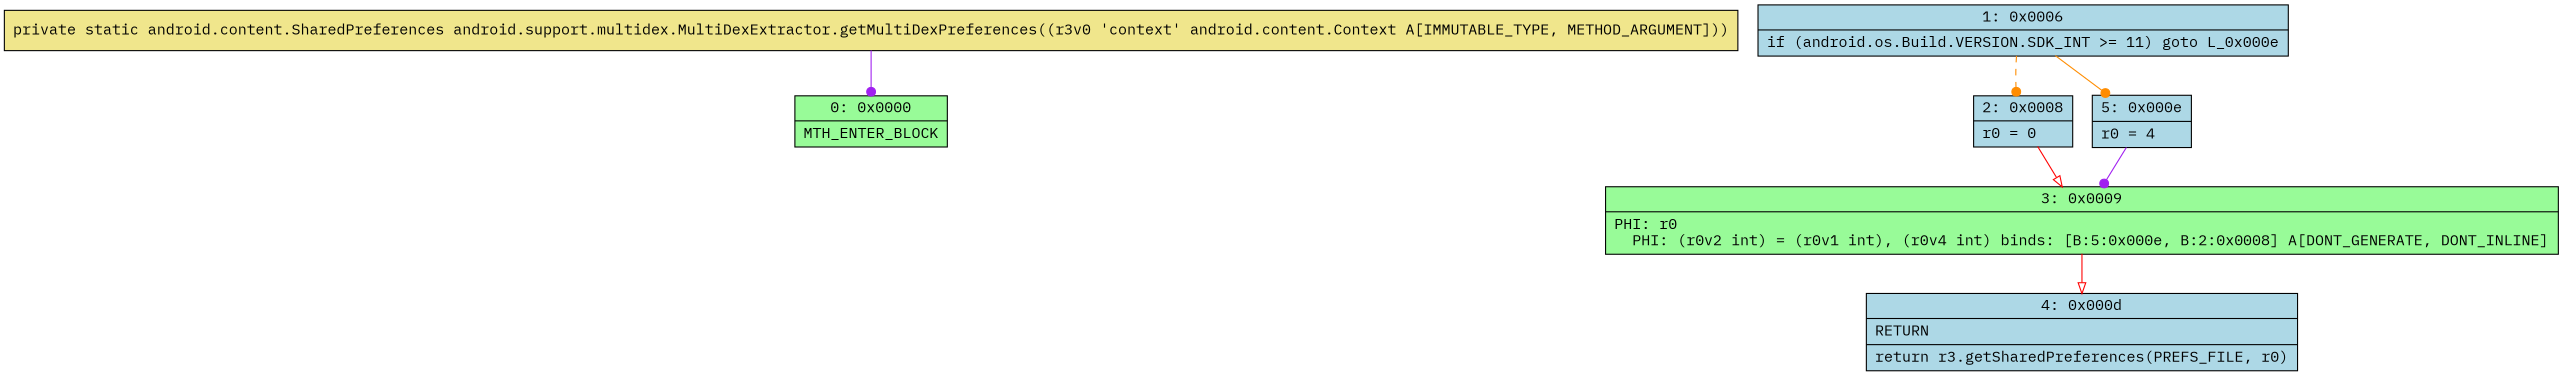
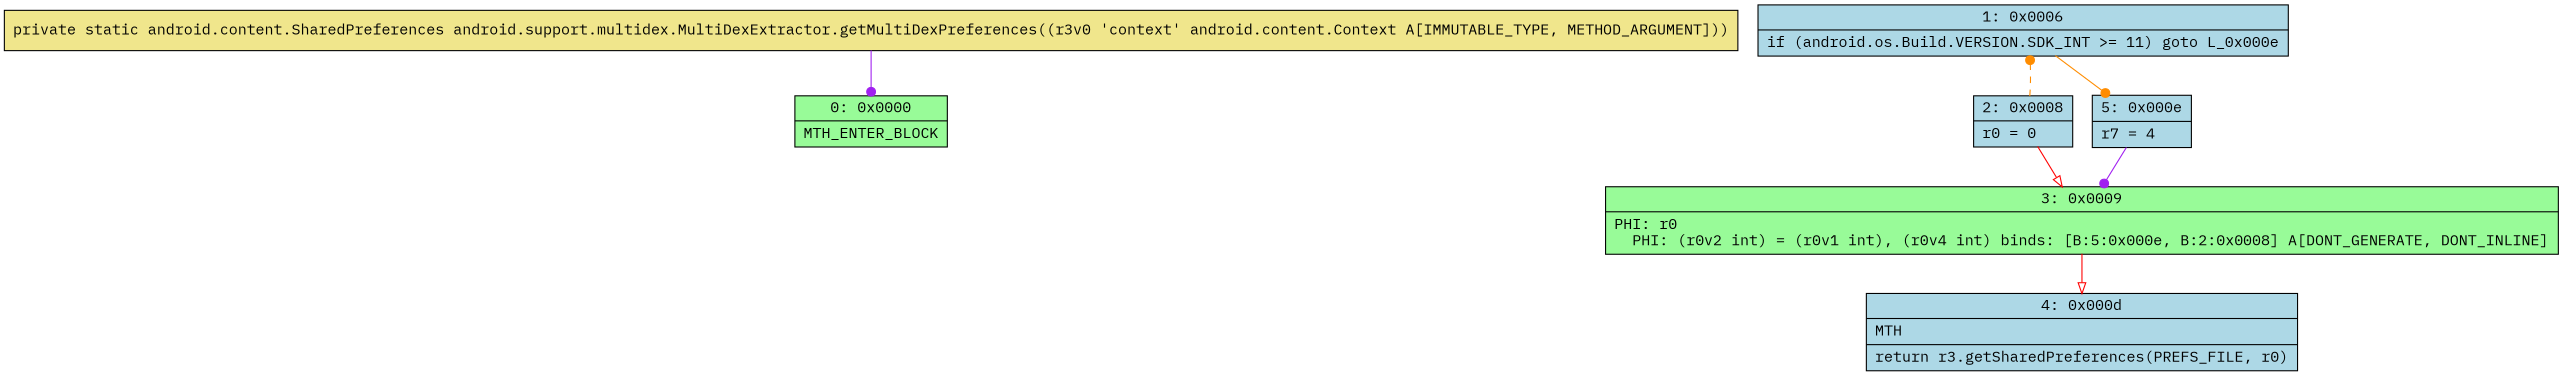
(2016, 72) -> (2030, 80)
(2128, 134) -> (2128, 134)
(1902, 331) -> (1889, 331)
